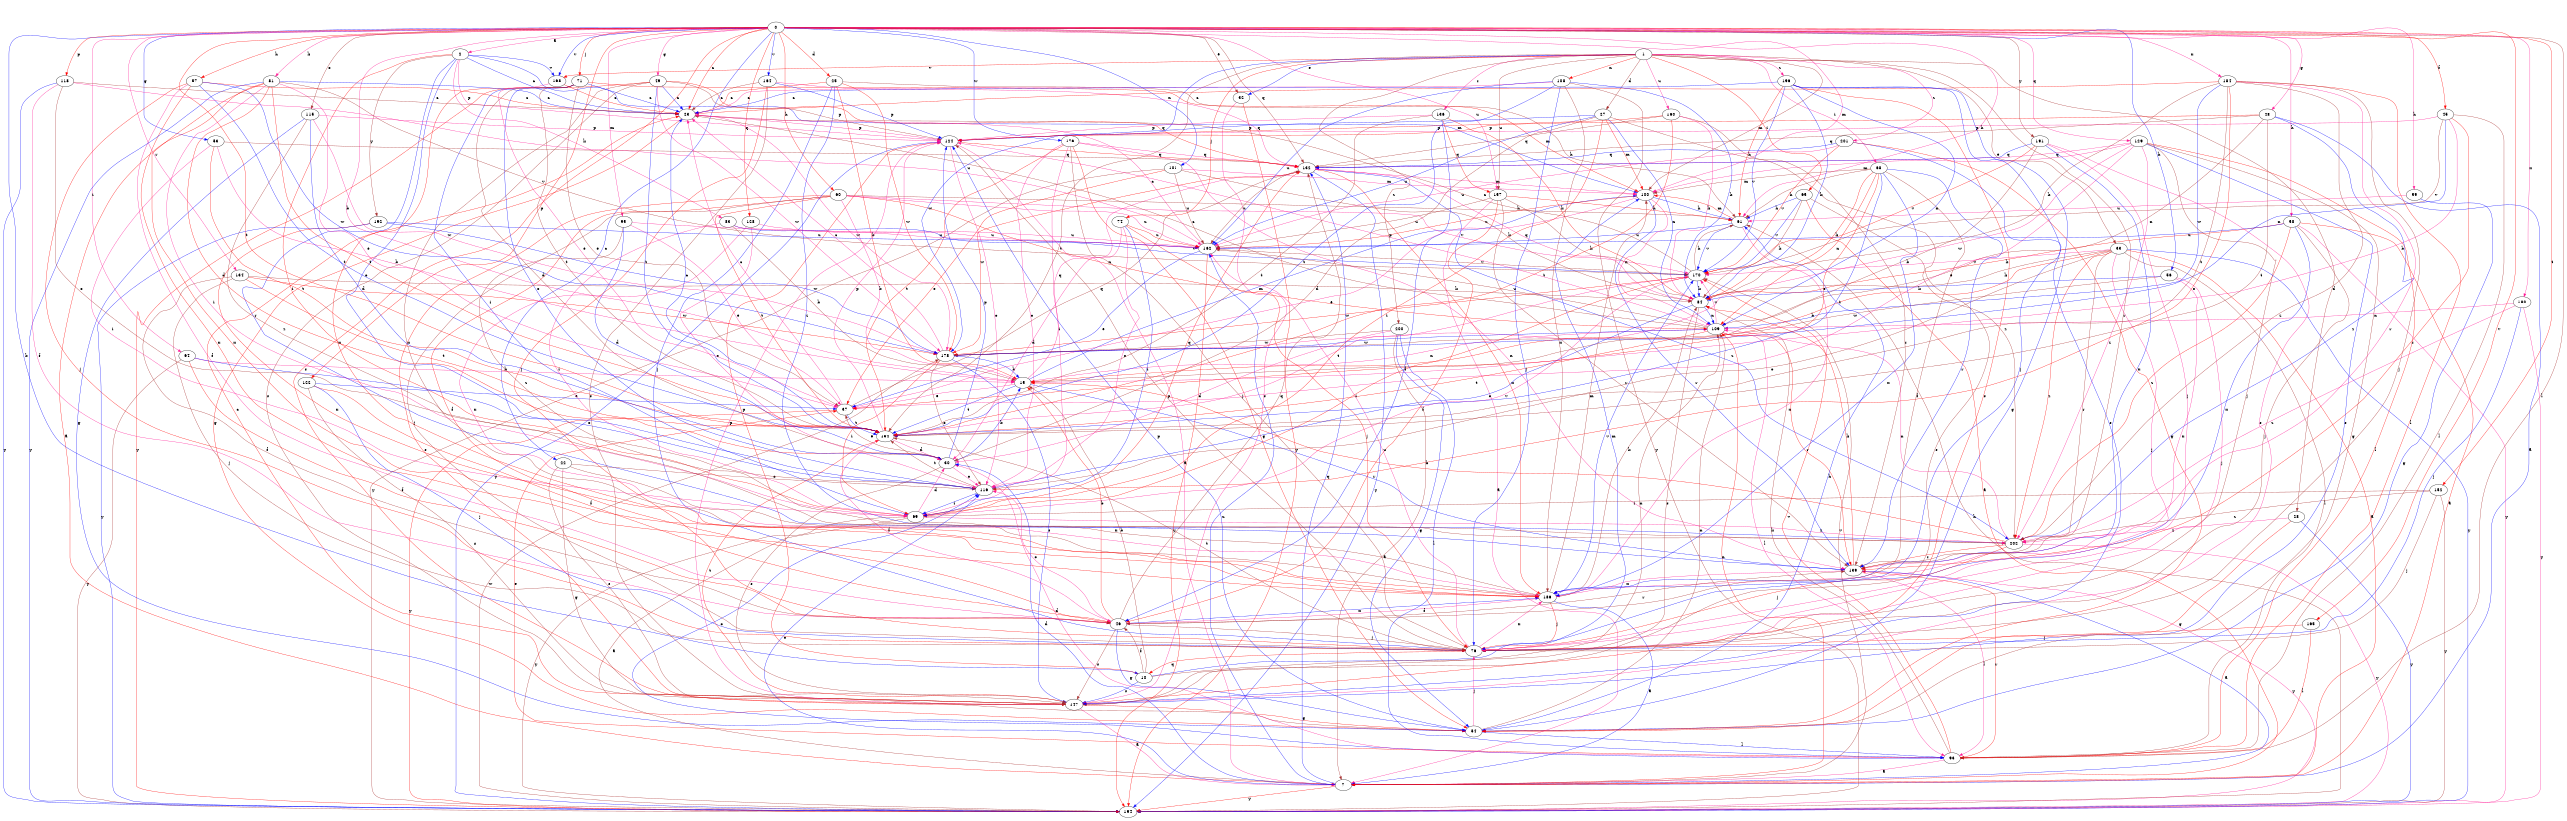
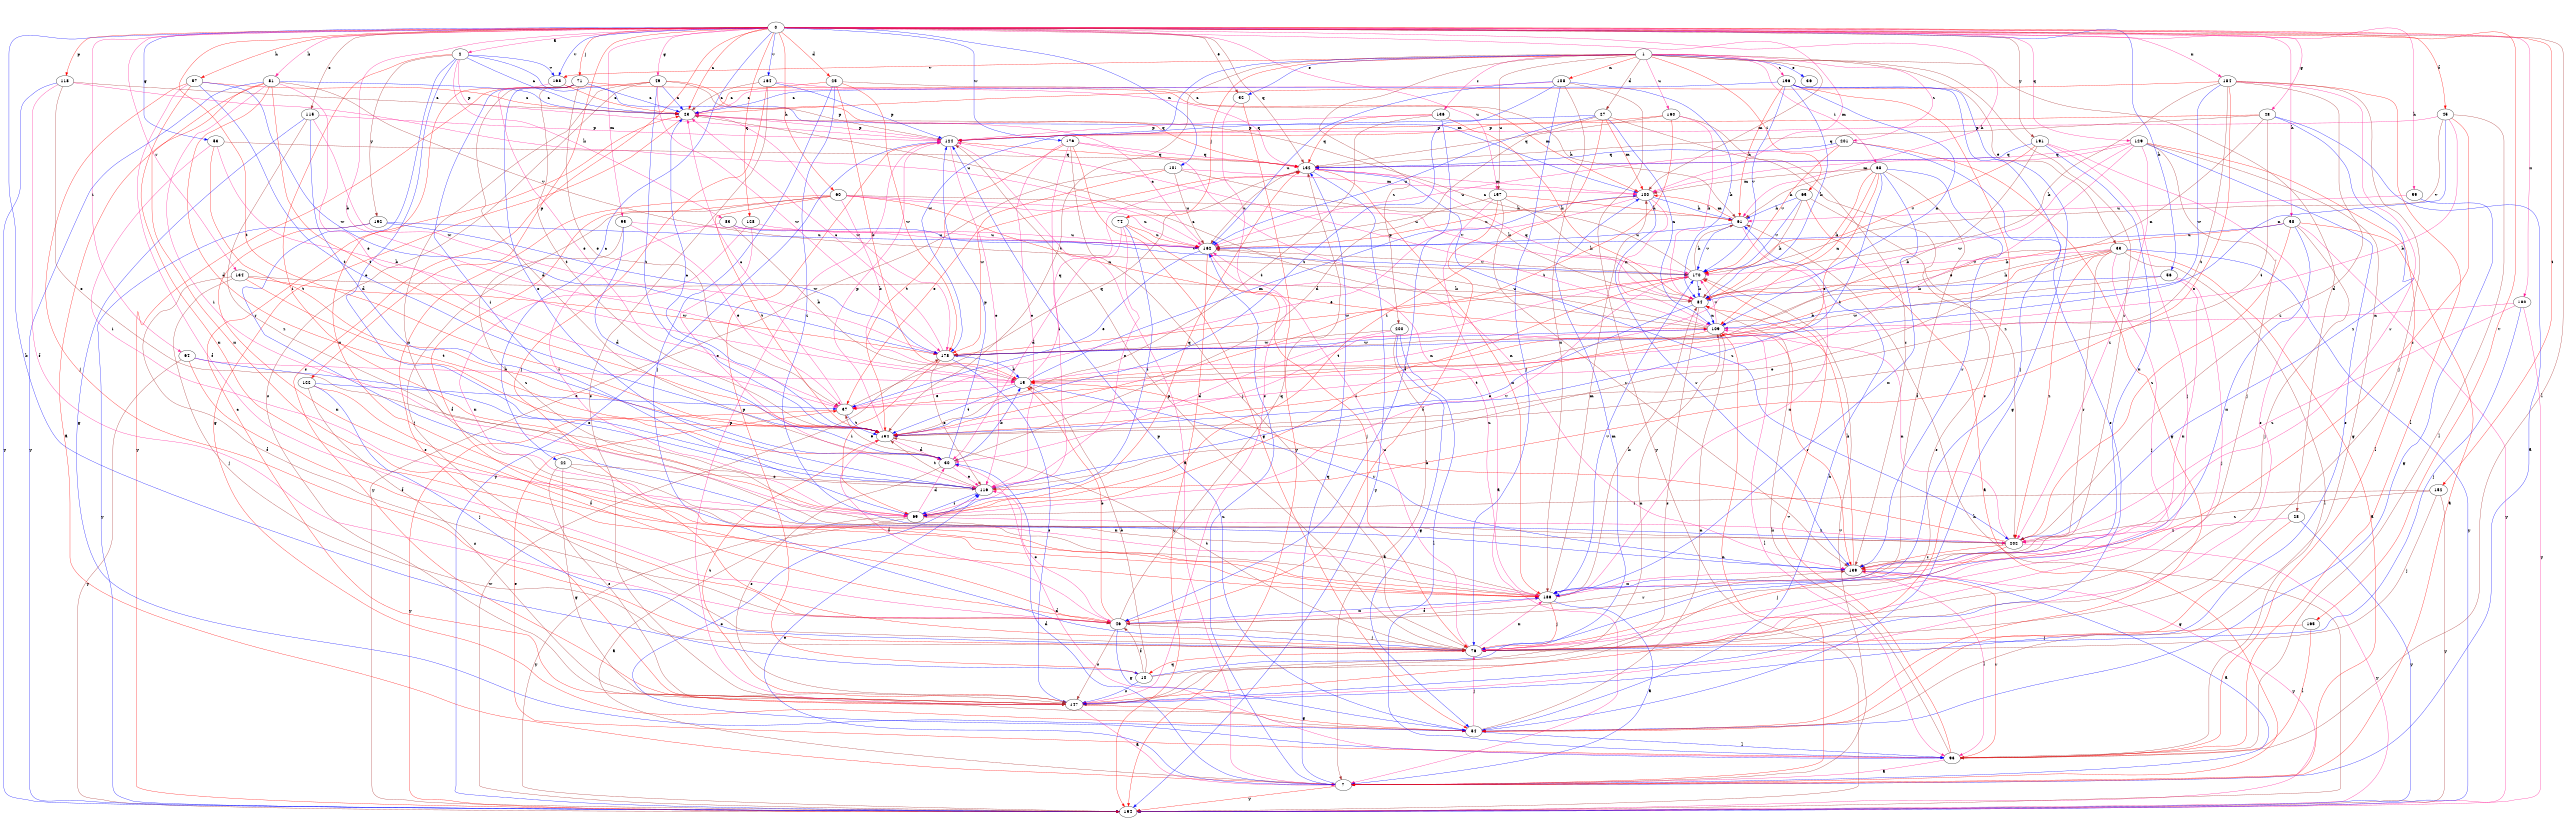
none -> (1809, 81)
(1458, 161) -> (1358, 119)
none -> (1476, 387)
